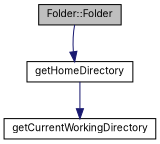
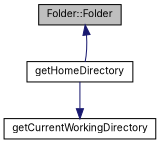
(73, 38) -> (87, 48)
